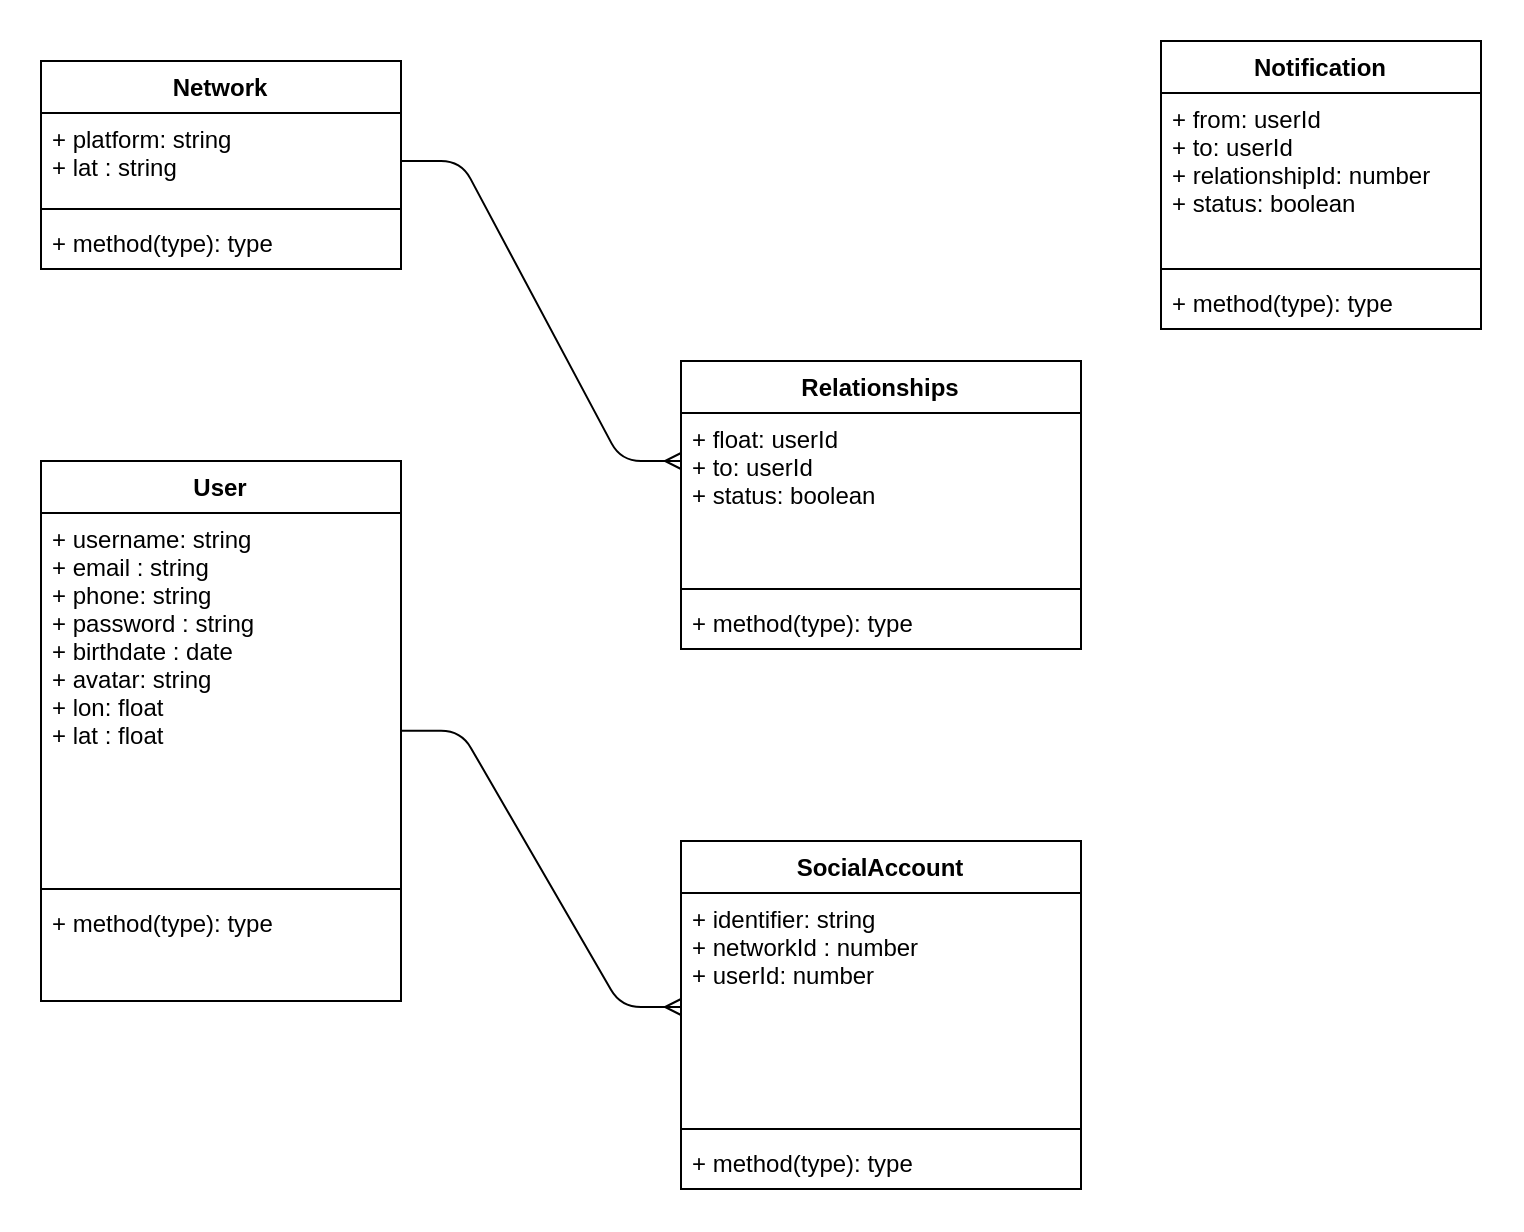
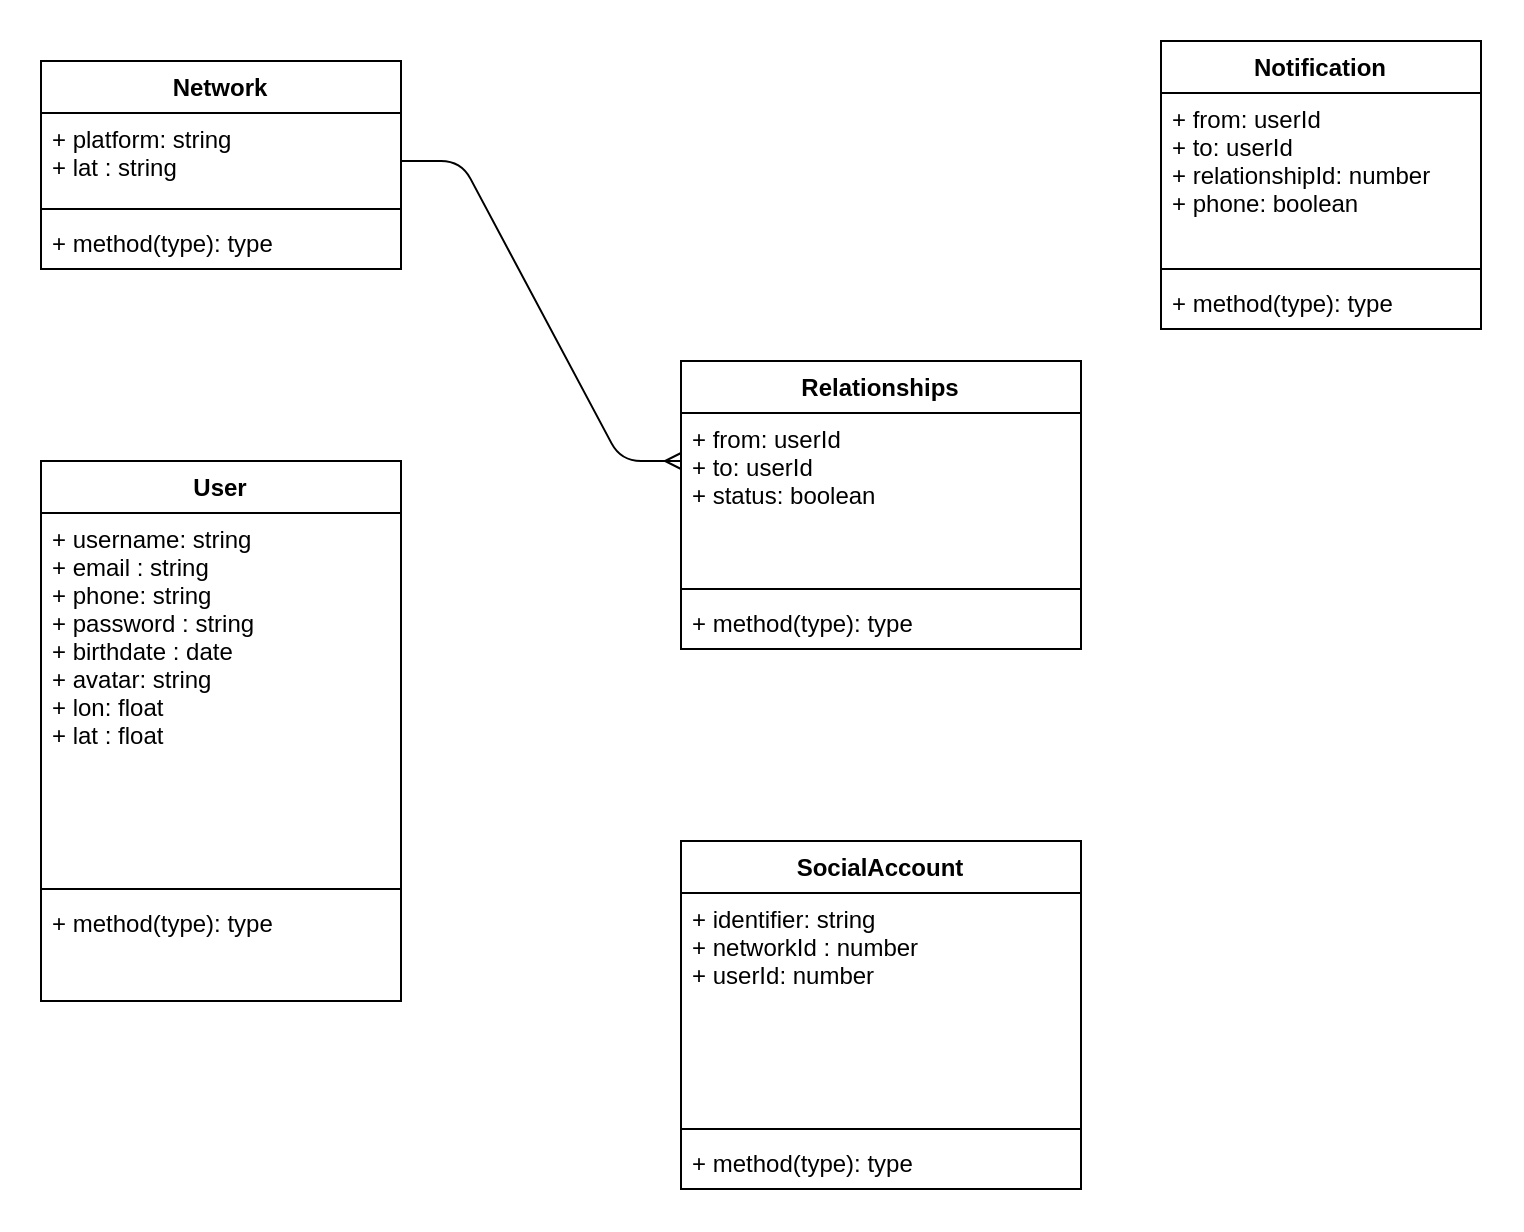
(1257, 120) -> (1257, 120)
(780, 440) -> (777, 440)
(541, 868) -> none
